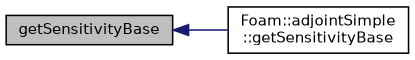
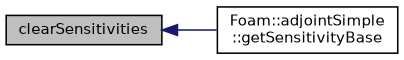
(89, 30) -> (84, 30)
